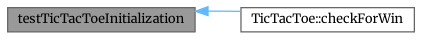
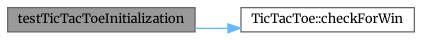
(224, 11) -> (211, 28)
